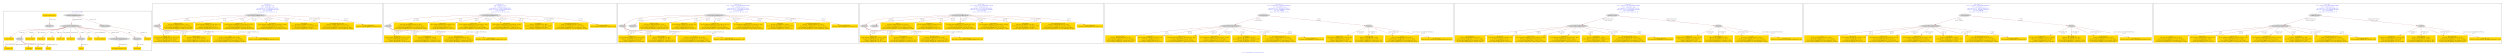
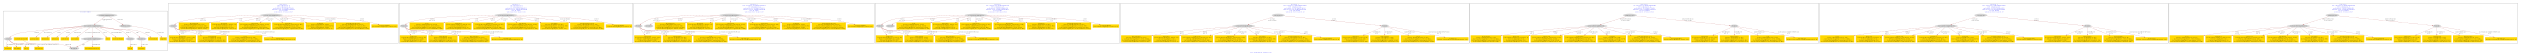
none -> (83, 44)
